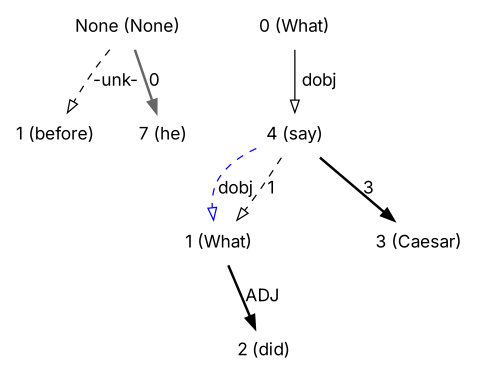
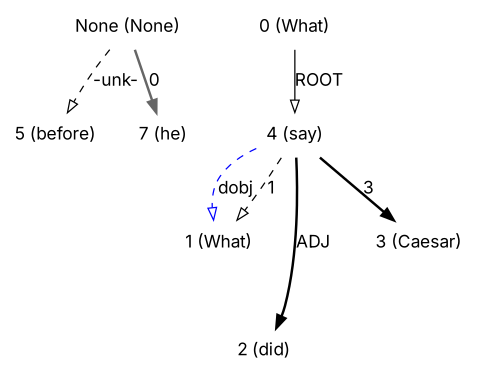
(320, 81) -> (320, 81)
(56, 135) -> (56, 135)
(239, 291) -> (295, 238)
